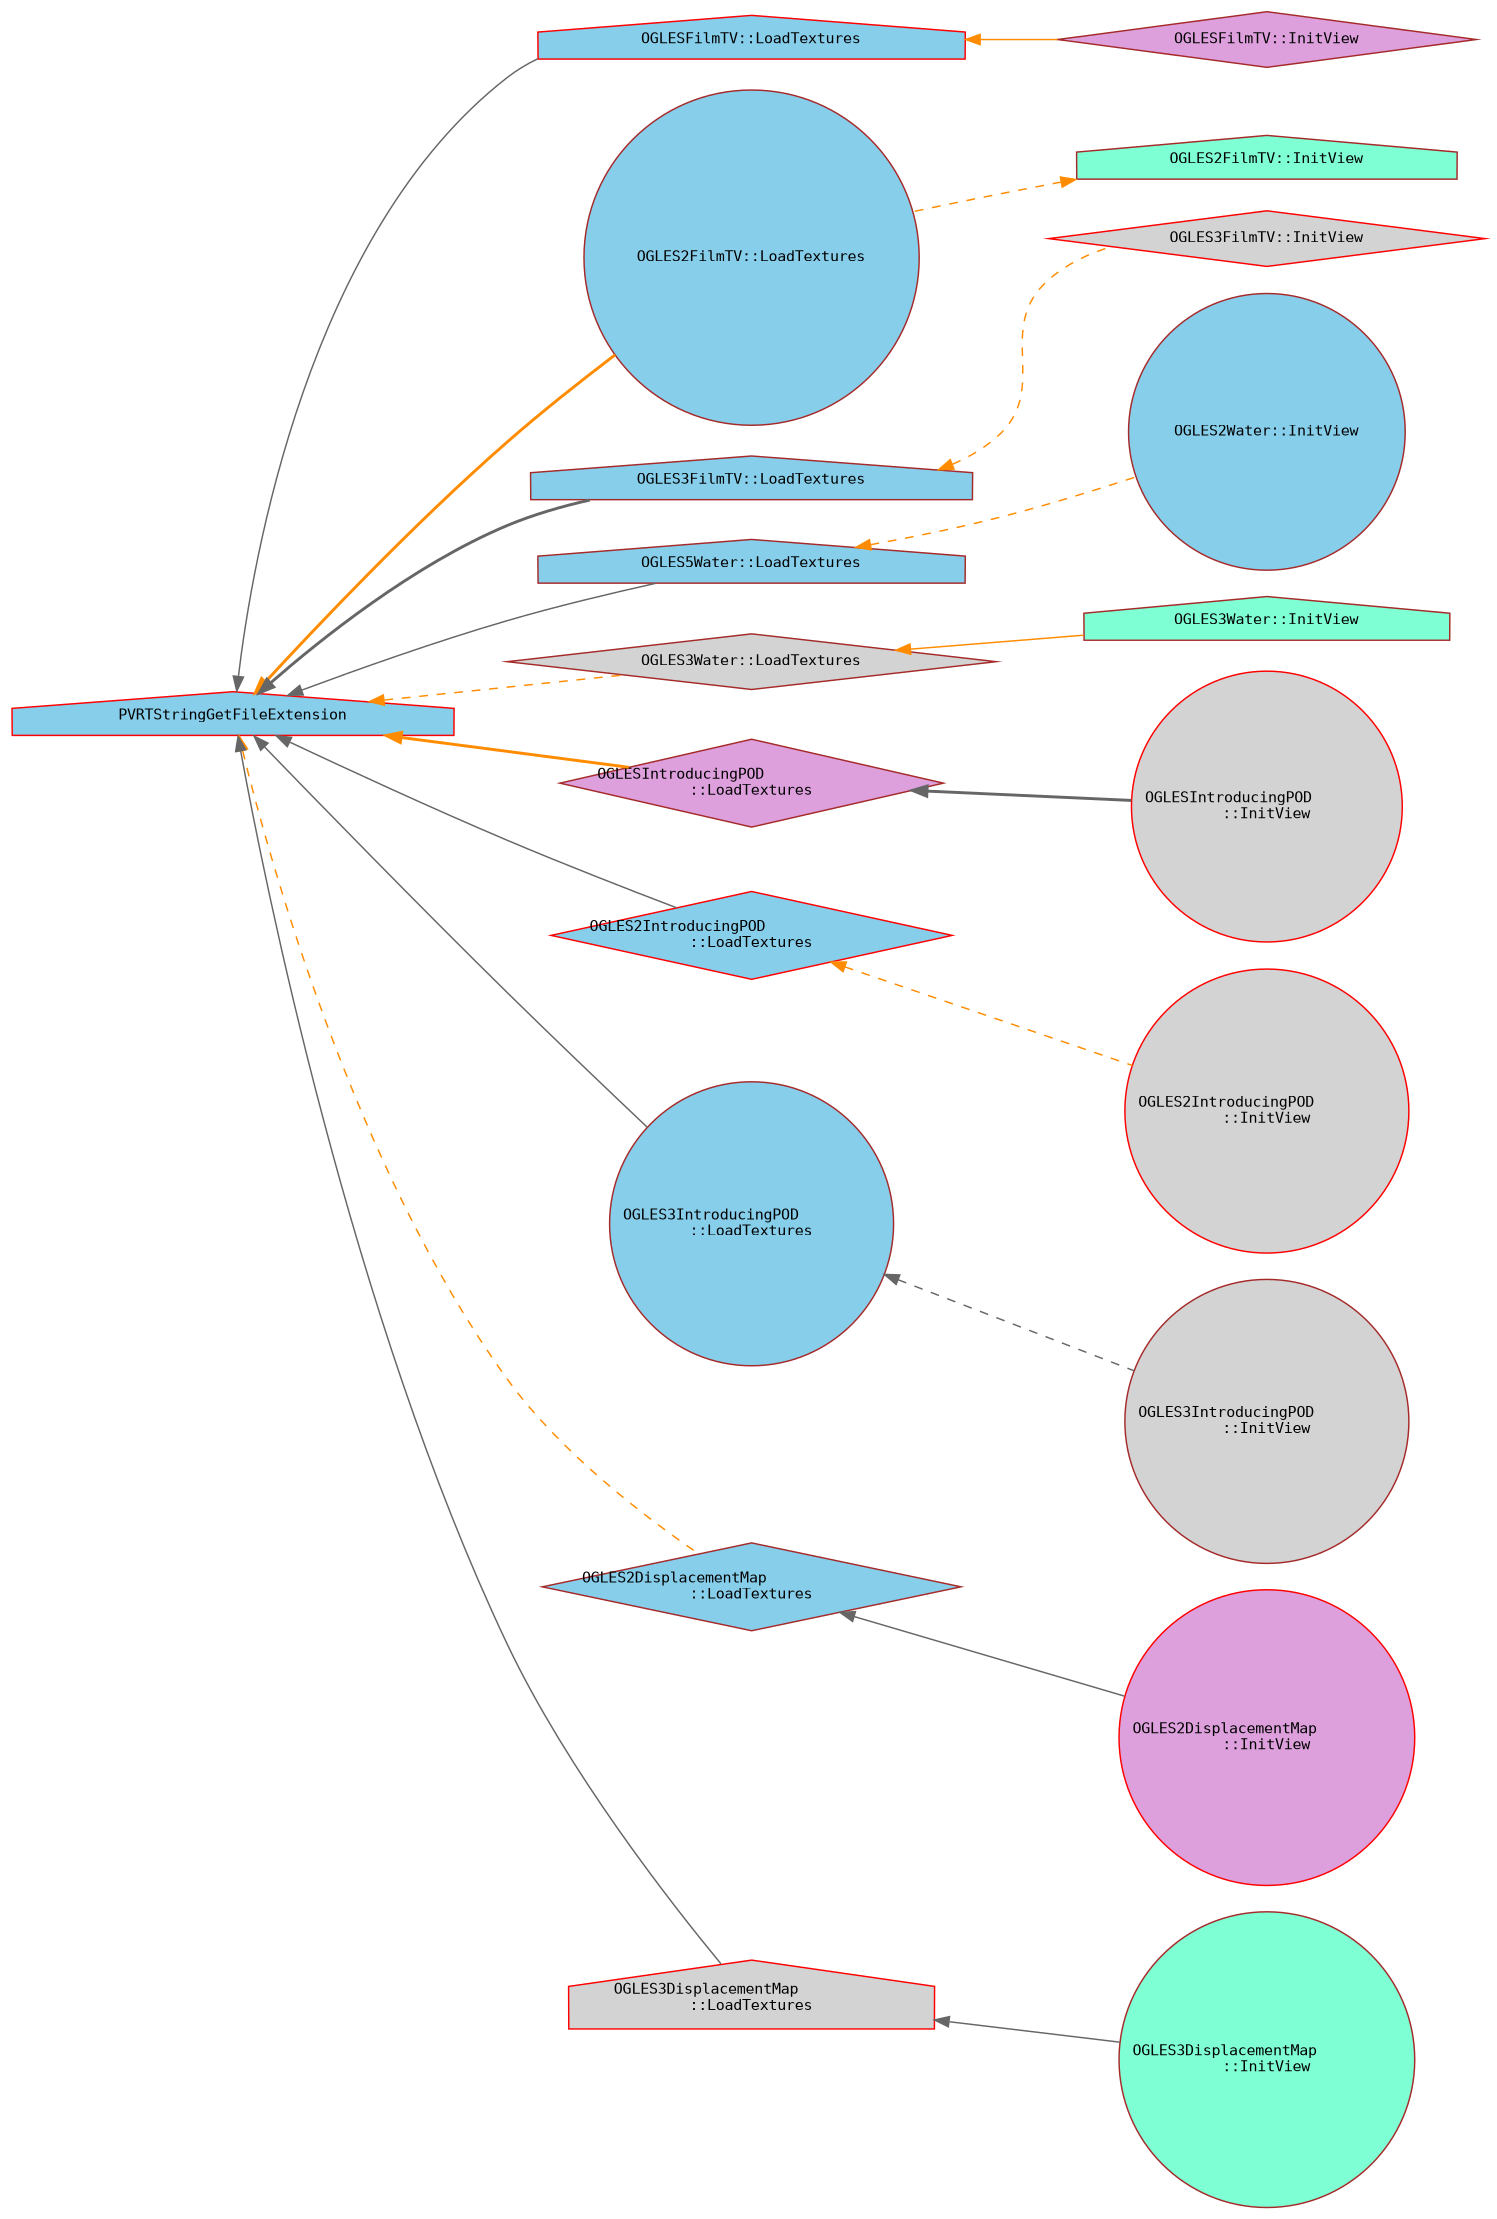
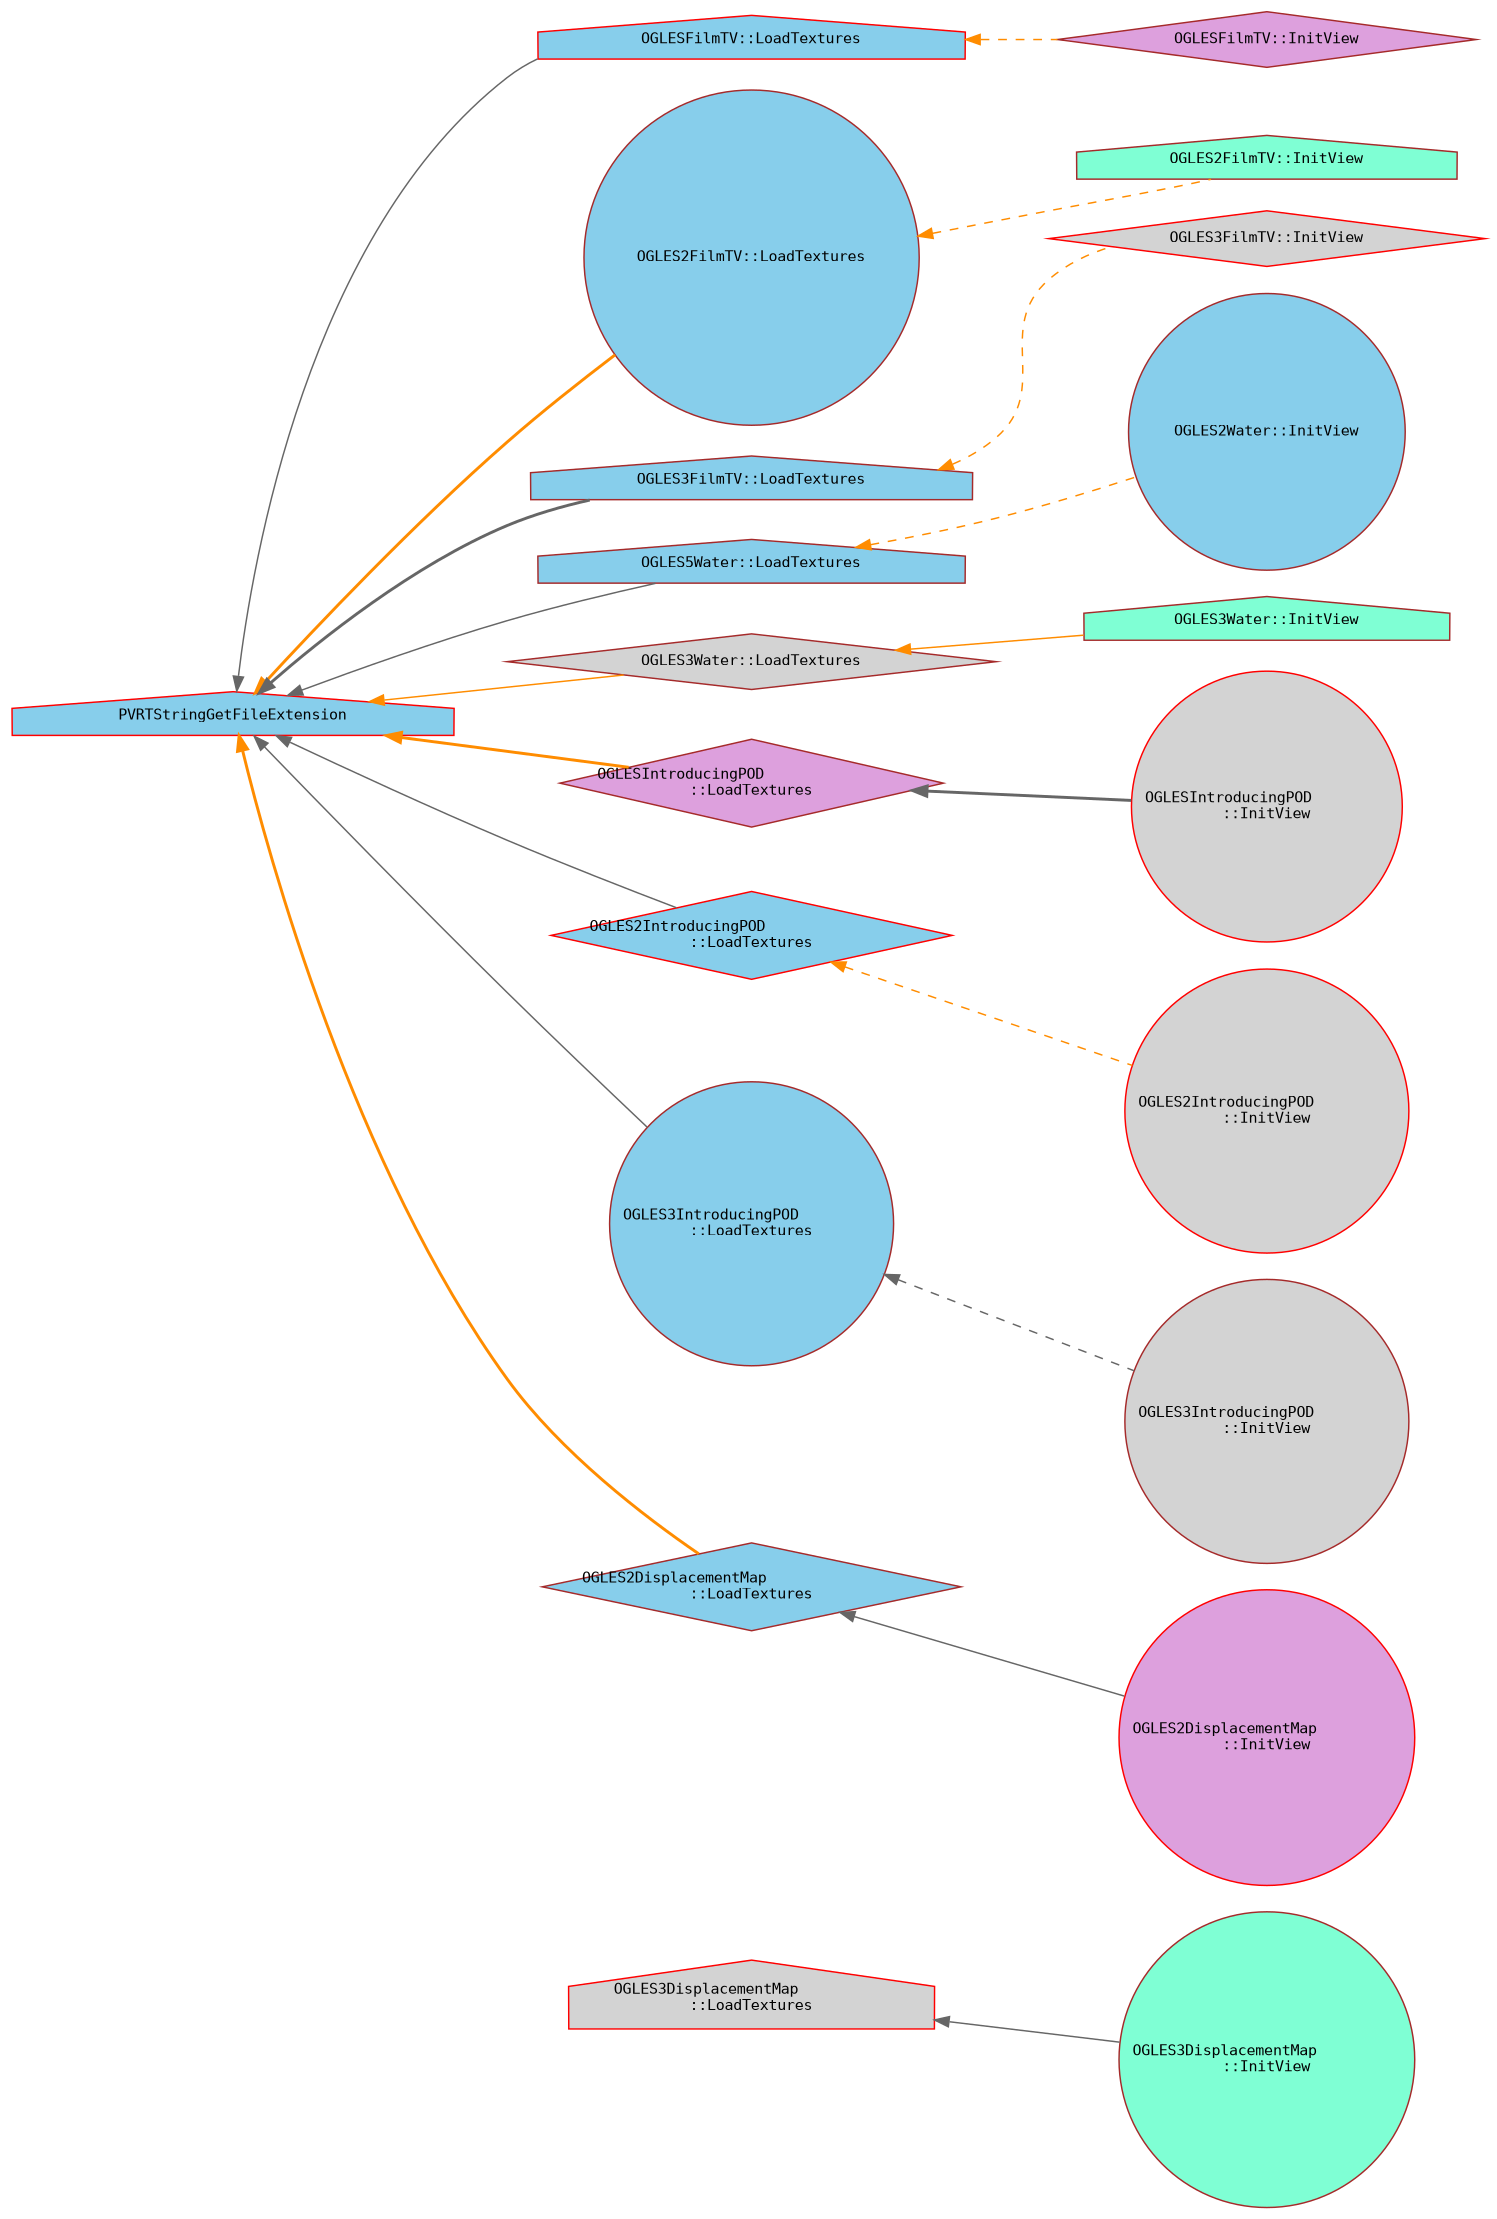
(1019, 40) -> (1019, 40)
(987, 196) -> (1072, 206)
(504, 688) -> (504, 688)
(400, 1196) -> (400, 1196)
(405, 1389) -> none
